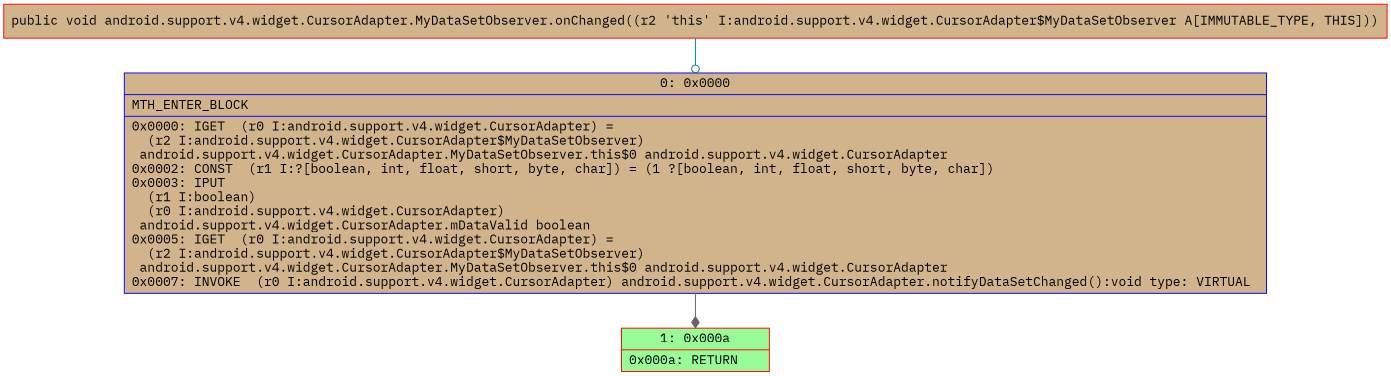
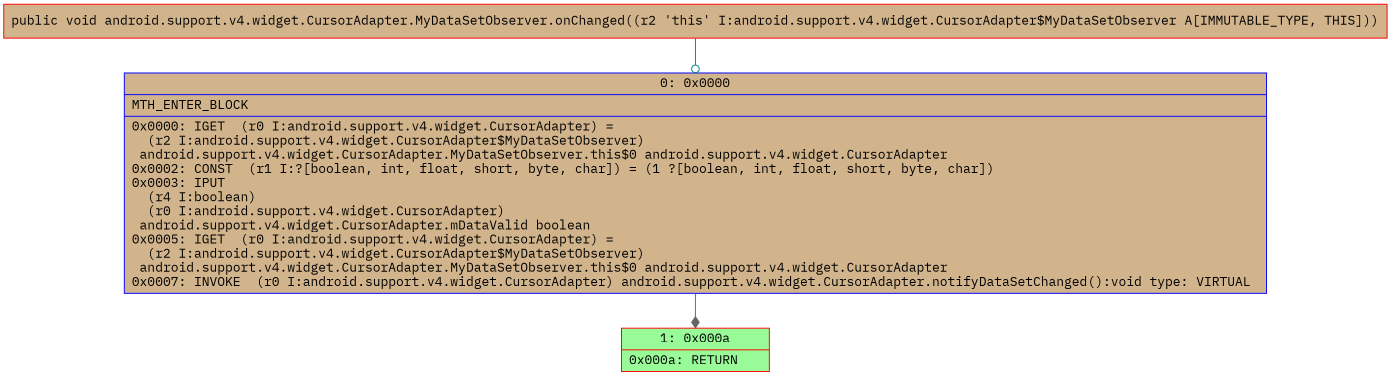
(194, 197) -> (194, 197)
